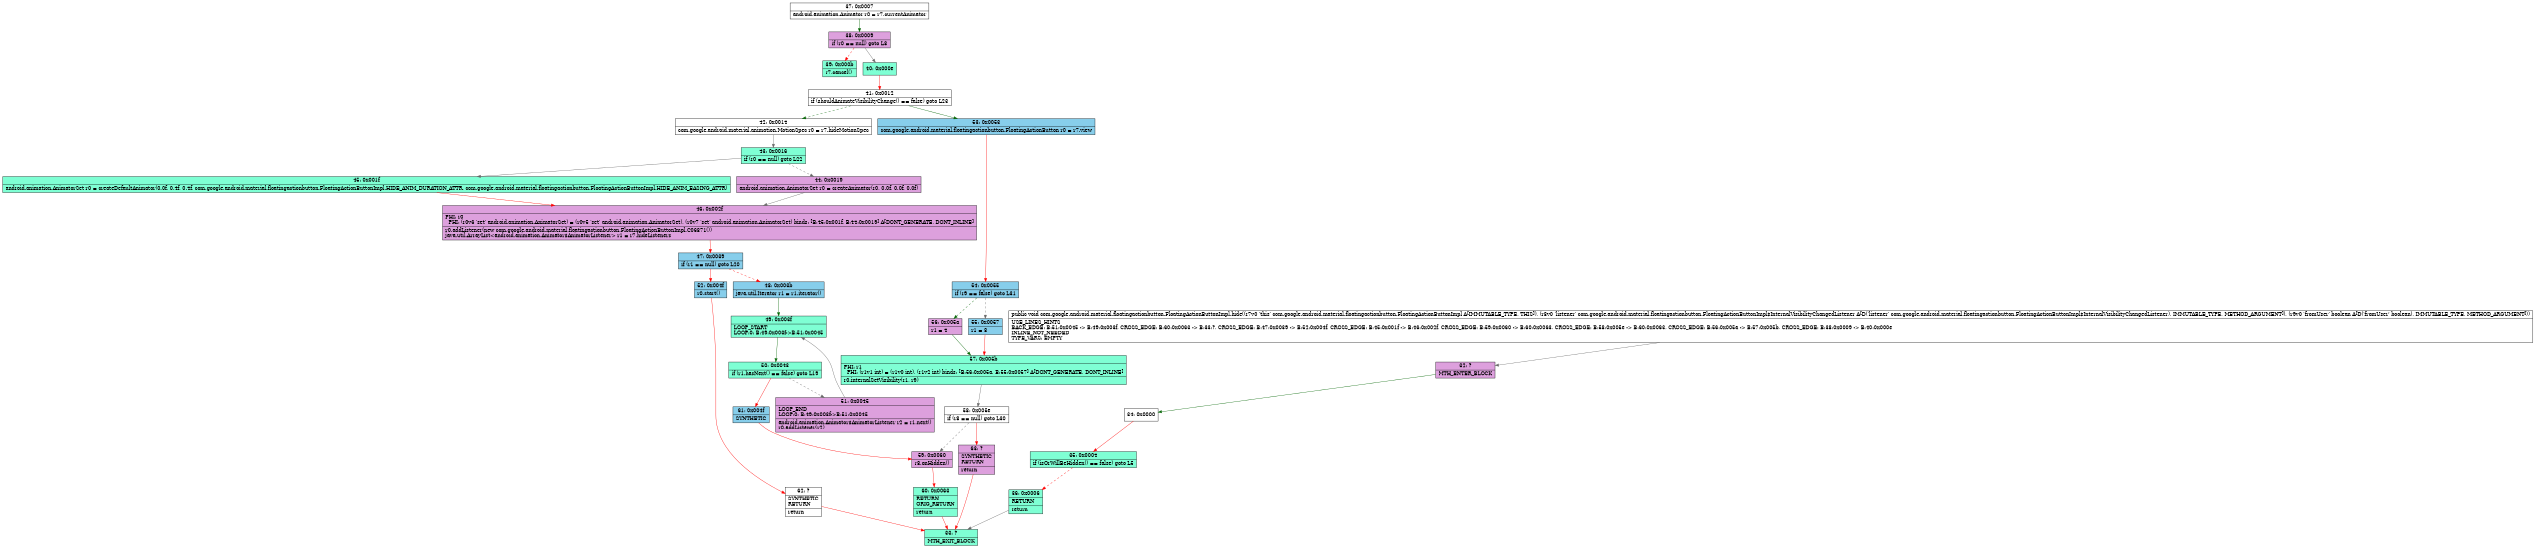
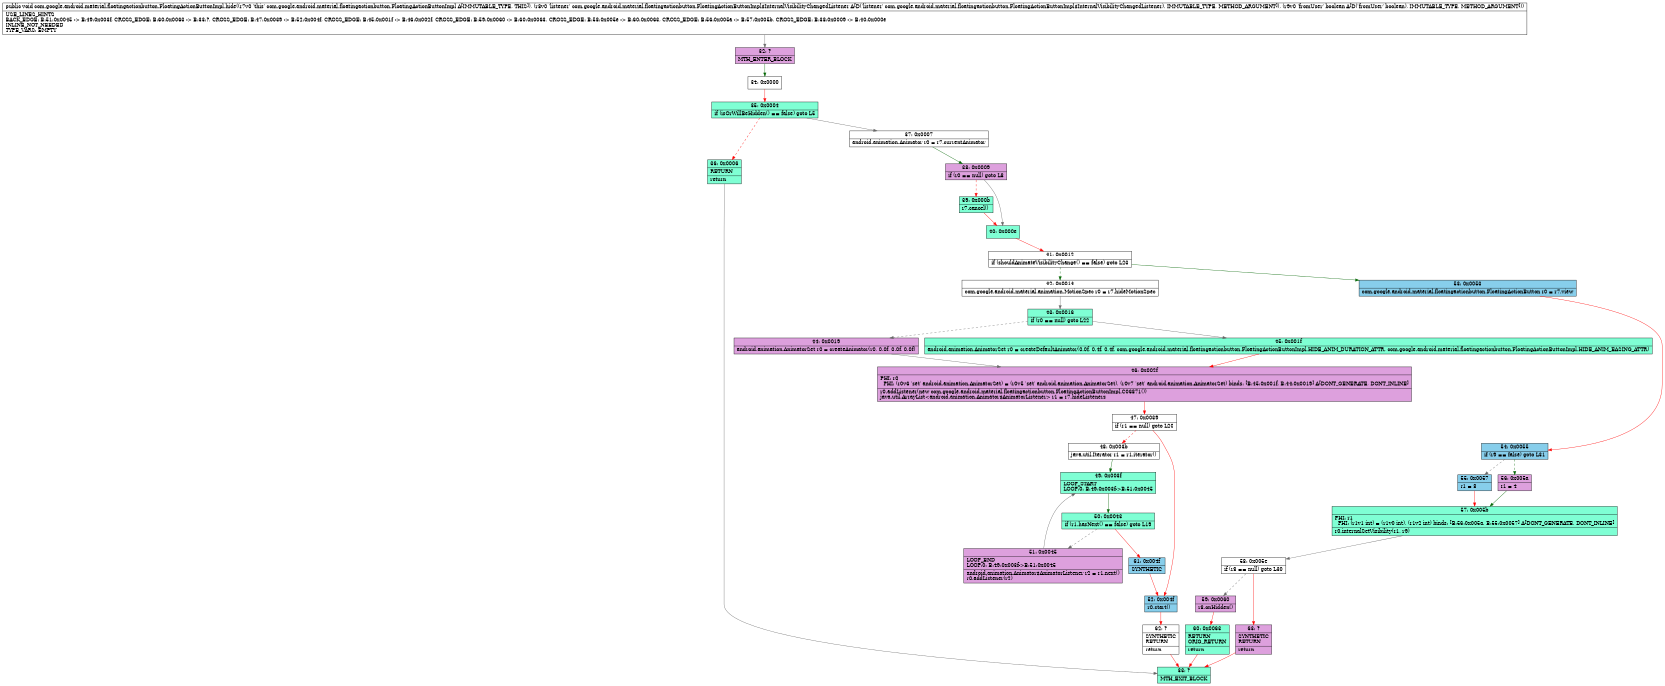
none -> (840, 124)
none -> (989, 218)
(711, 261) -> (1144, 422)
(779, 290) -> (1114, 451)
(831, 450) -> (1153, 583)
